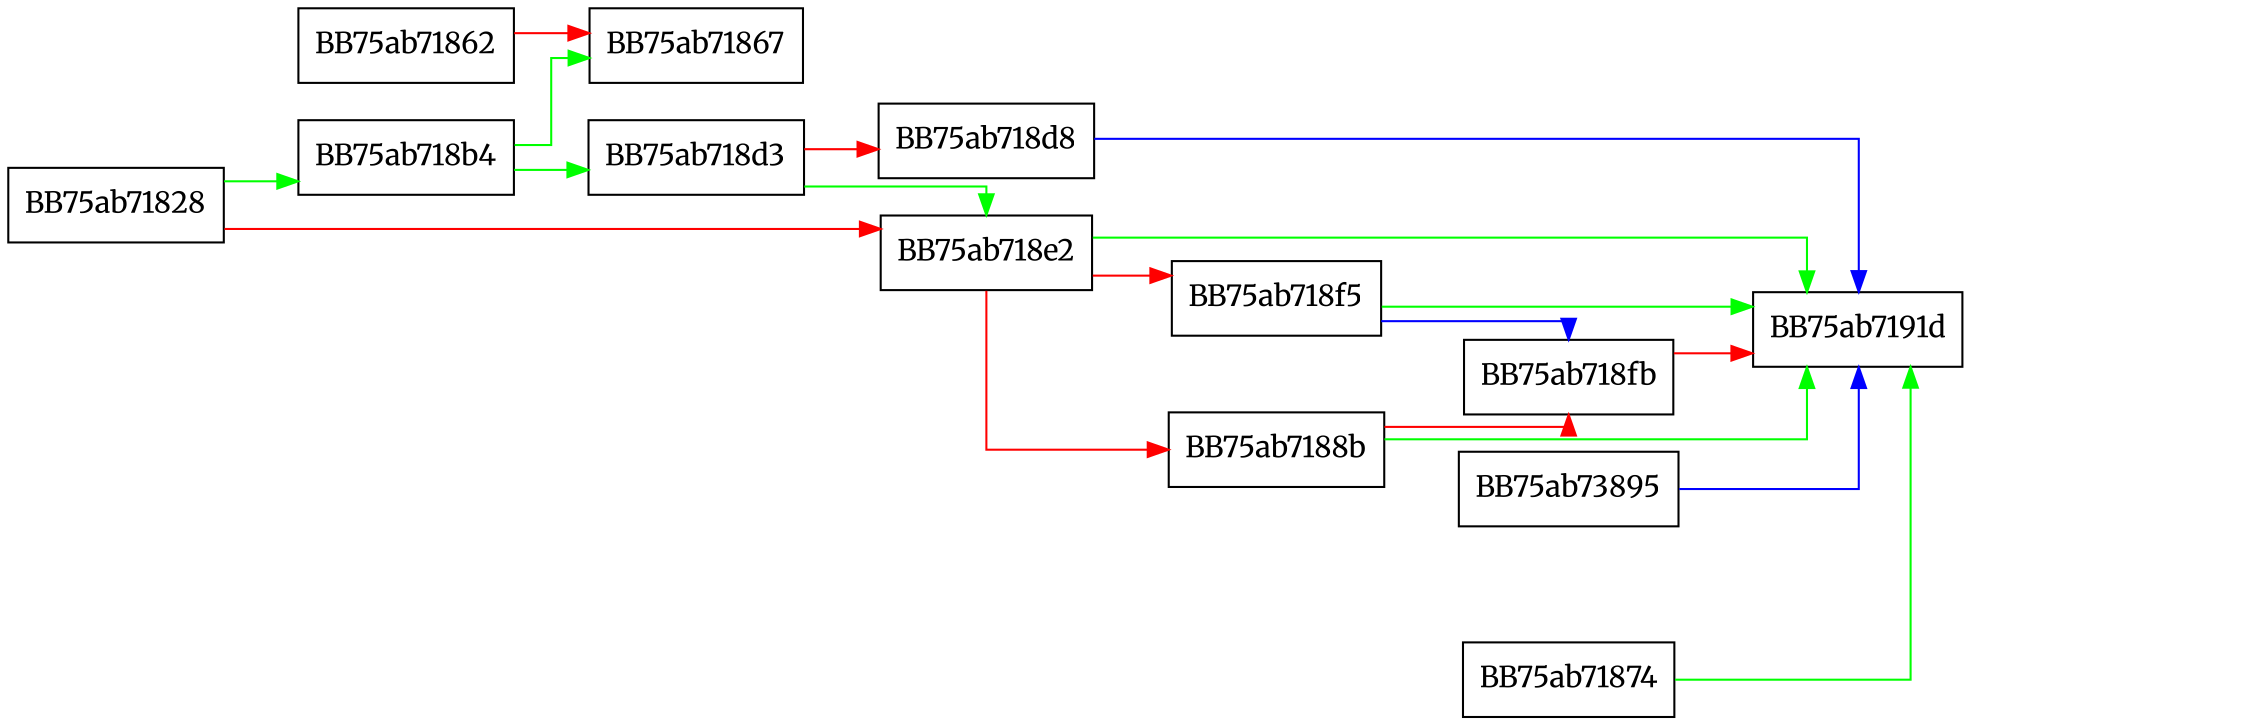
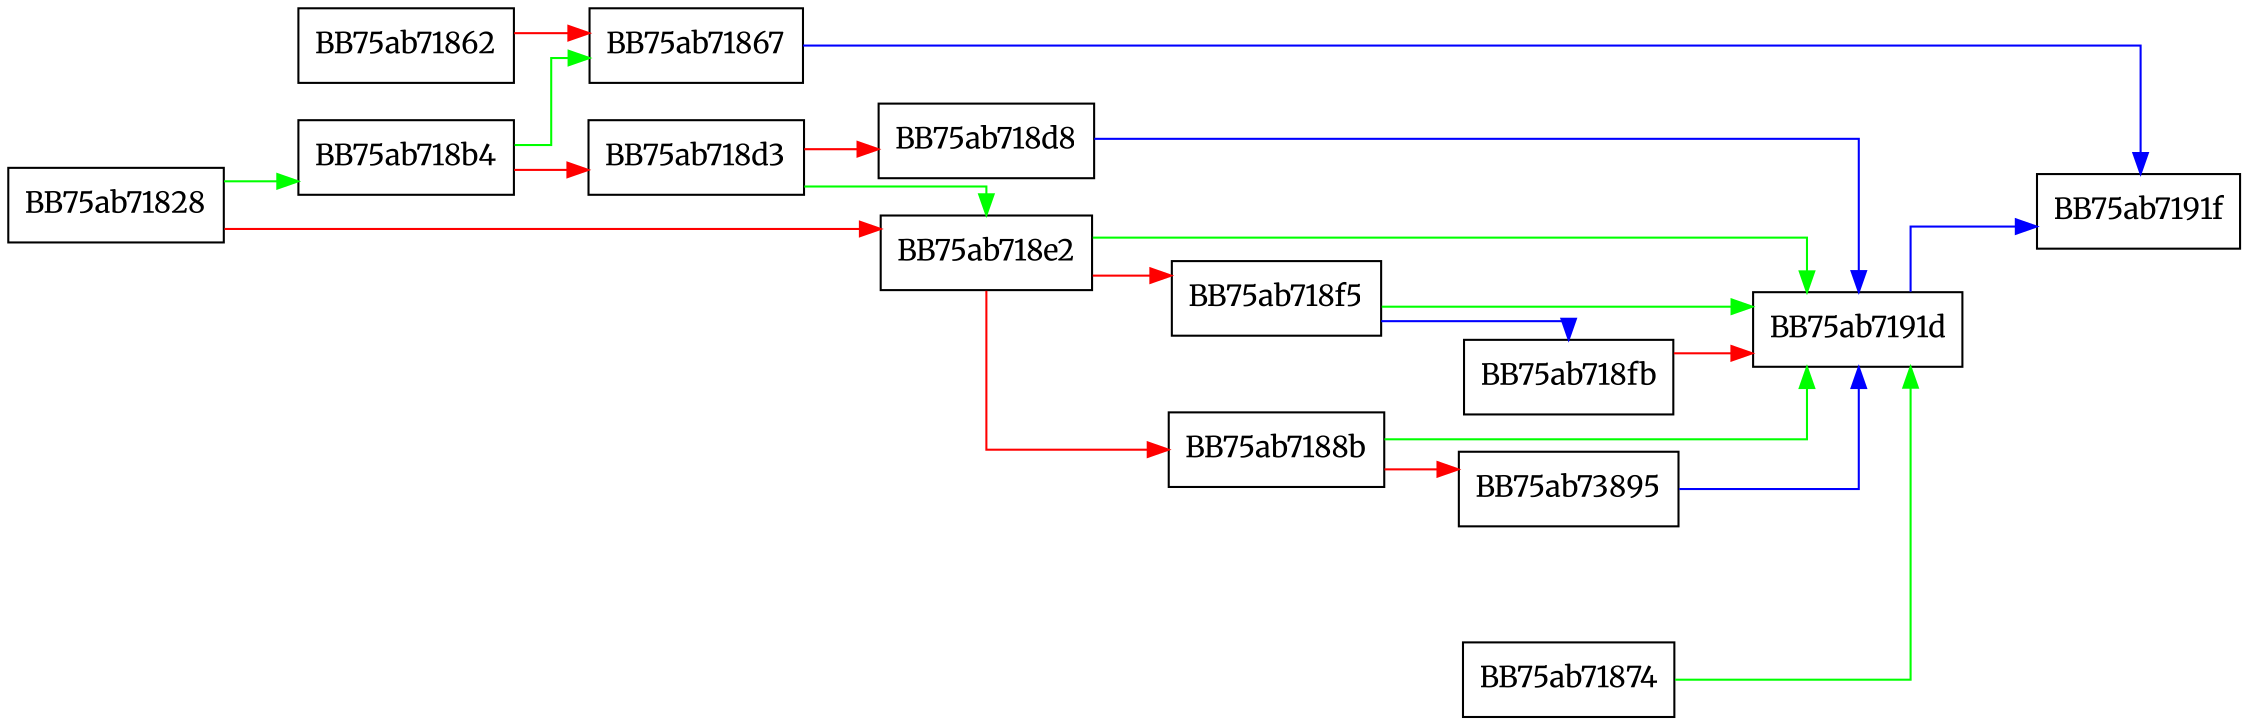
(541, 170) -> (541, 170)
none -> (2139, 211)
(1477, 427) -> (1411, 469)
